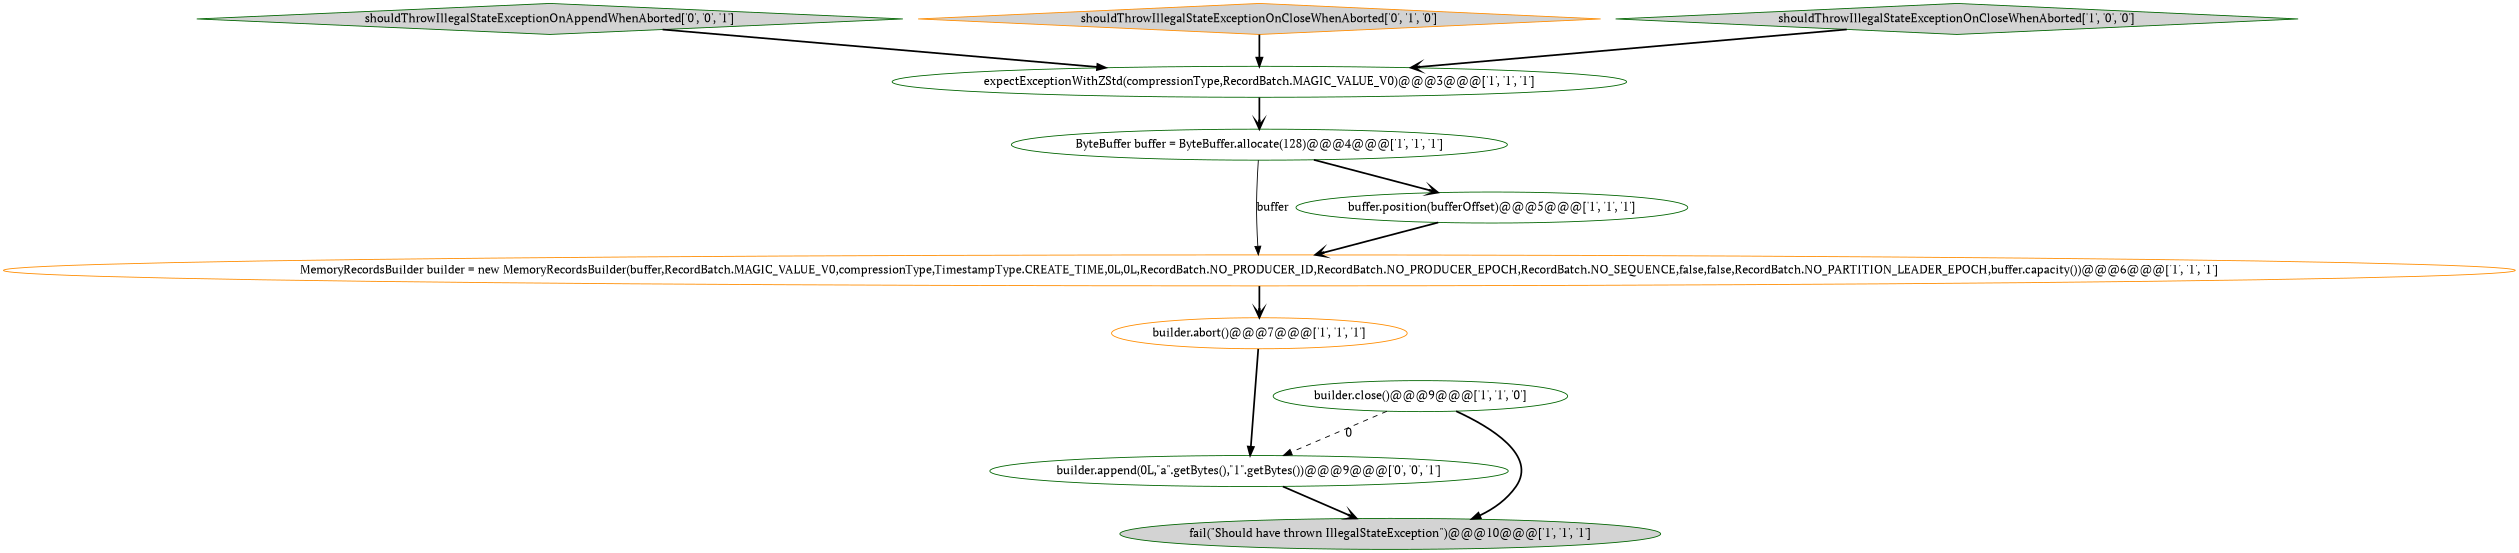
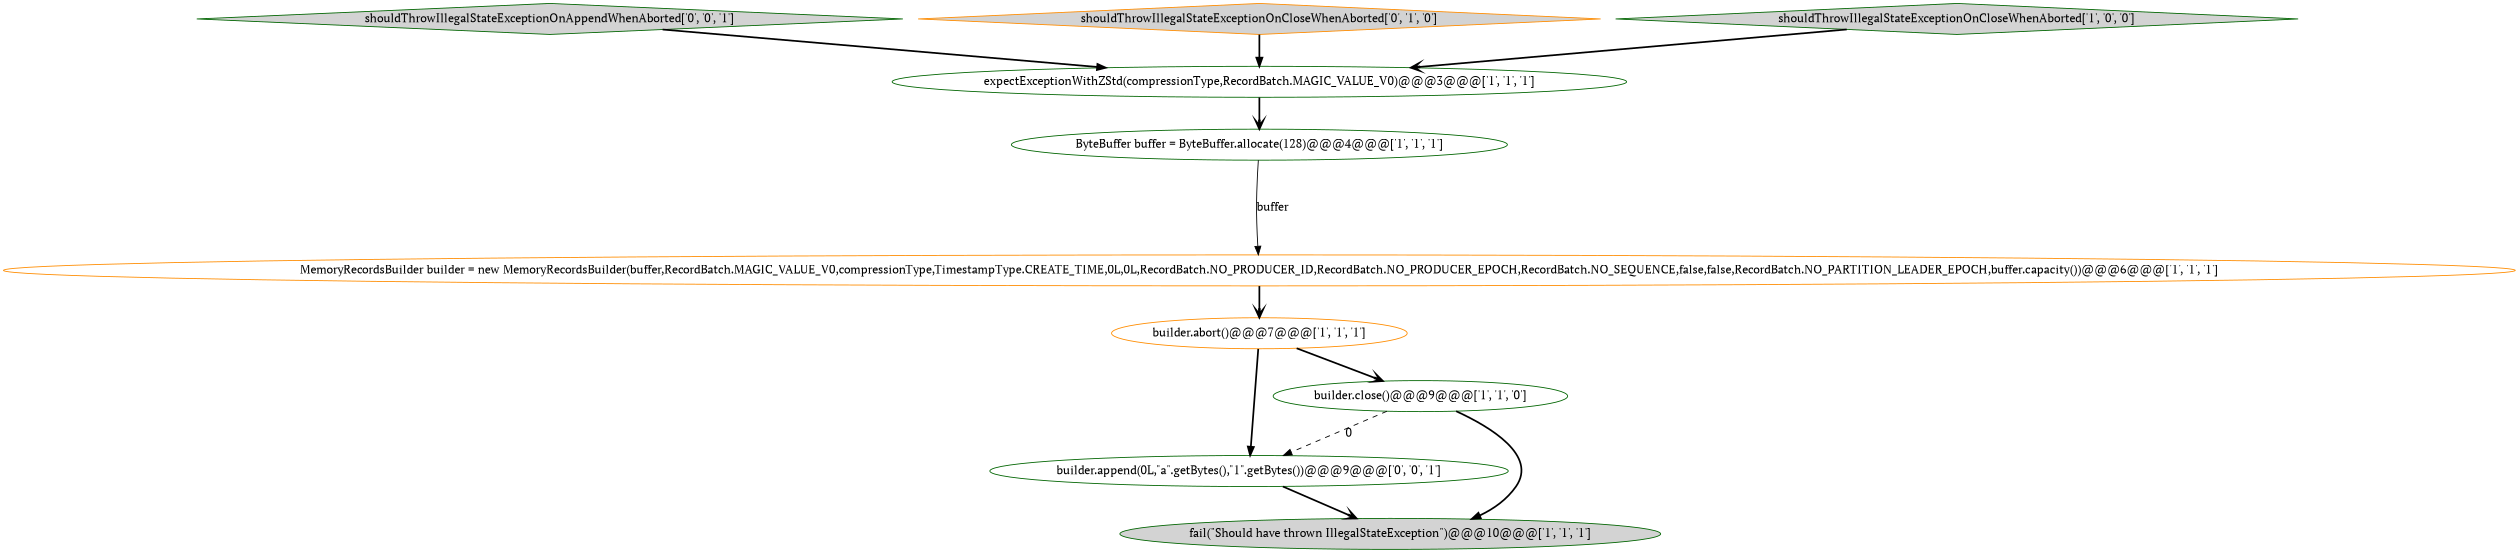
(1492, 208) -> none
none -> (1336, 363)
